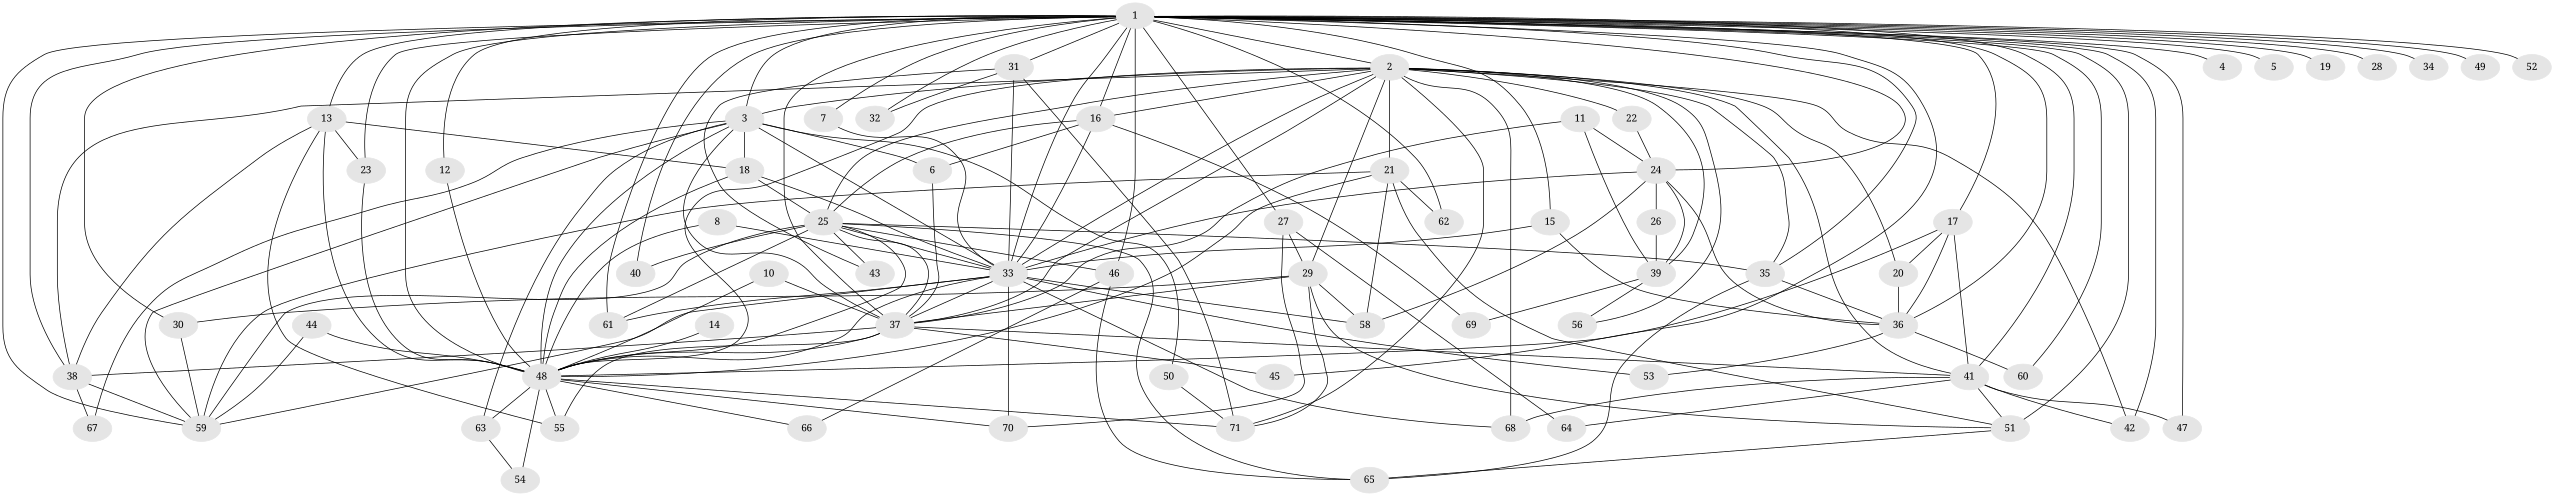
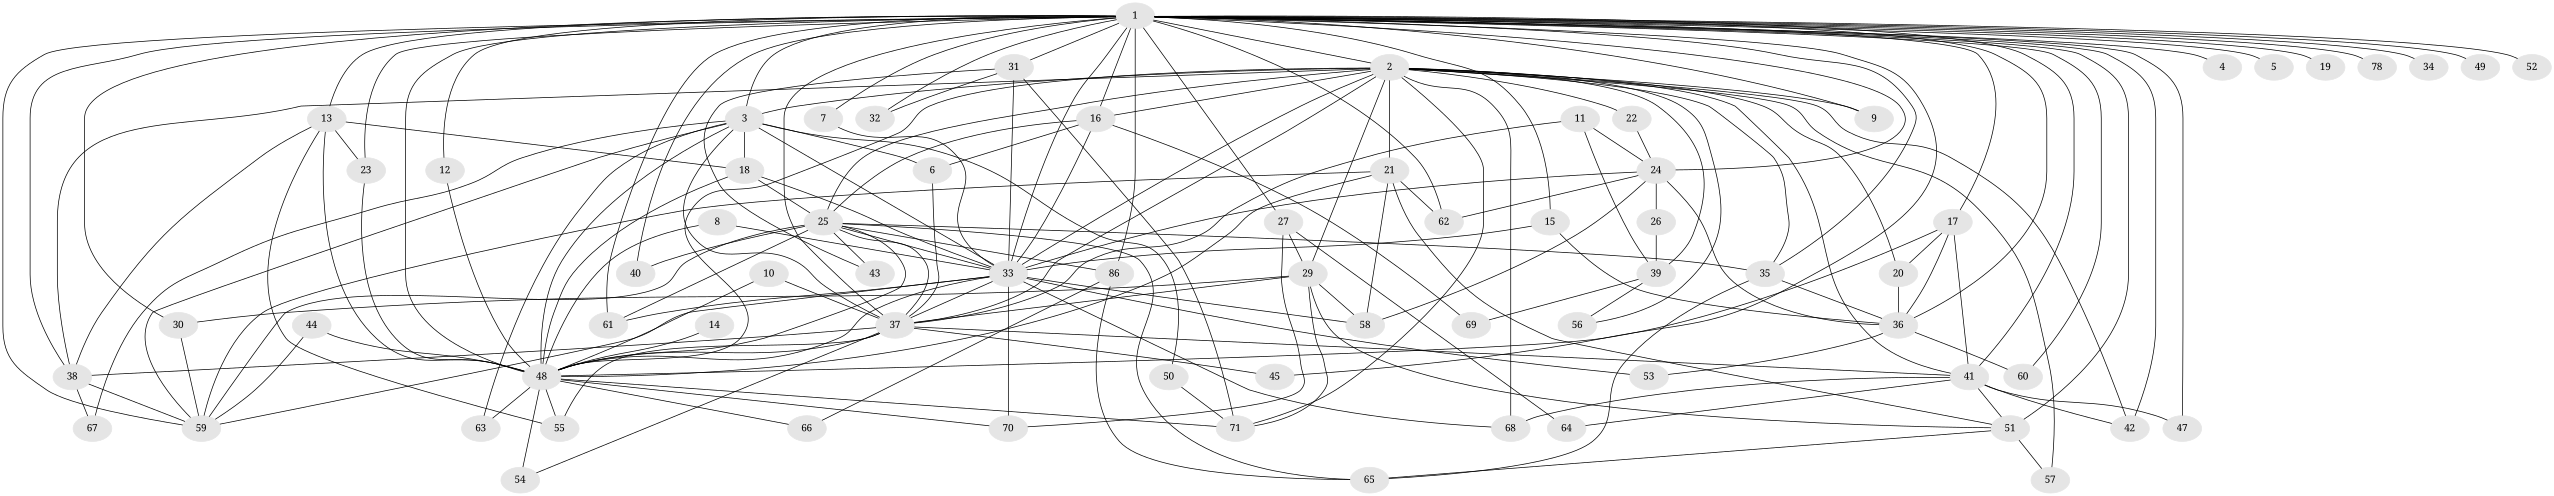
(2377, 67) -> (2377, 67)
none -> (1874, 119)
(1685, 222) -> (1555, 195)
(1114, 274) -> (1114, 274)
(501, 454) -> (708, 403)
none -> (2050, 480)
